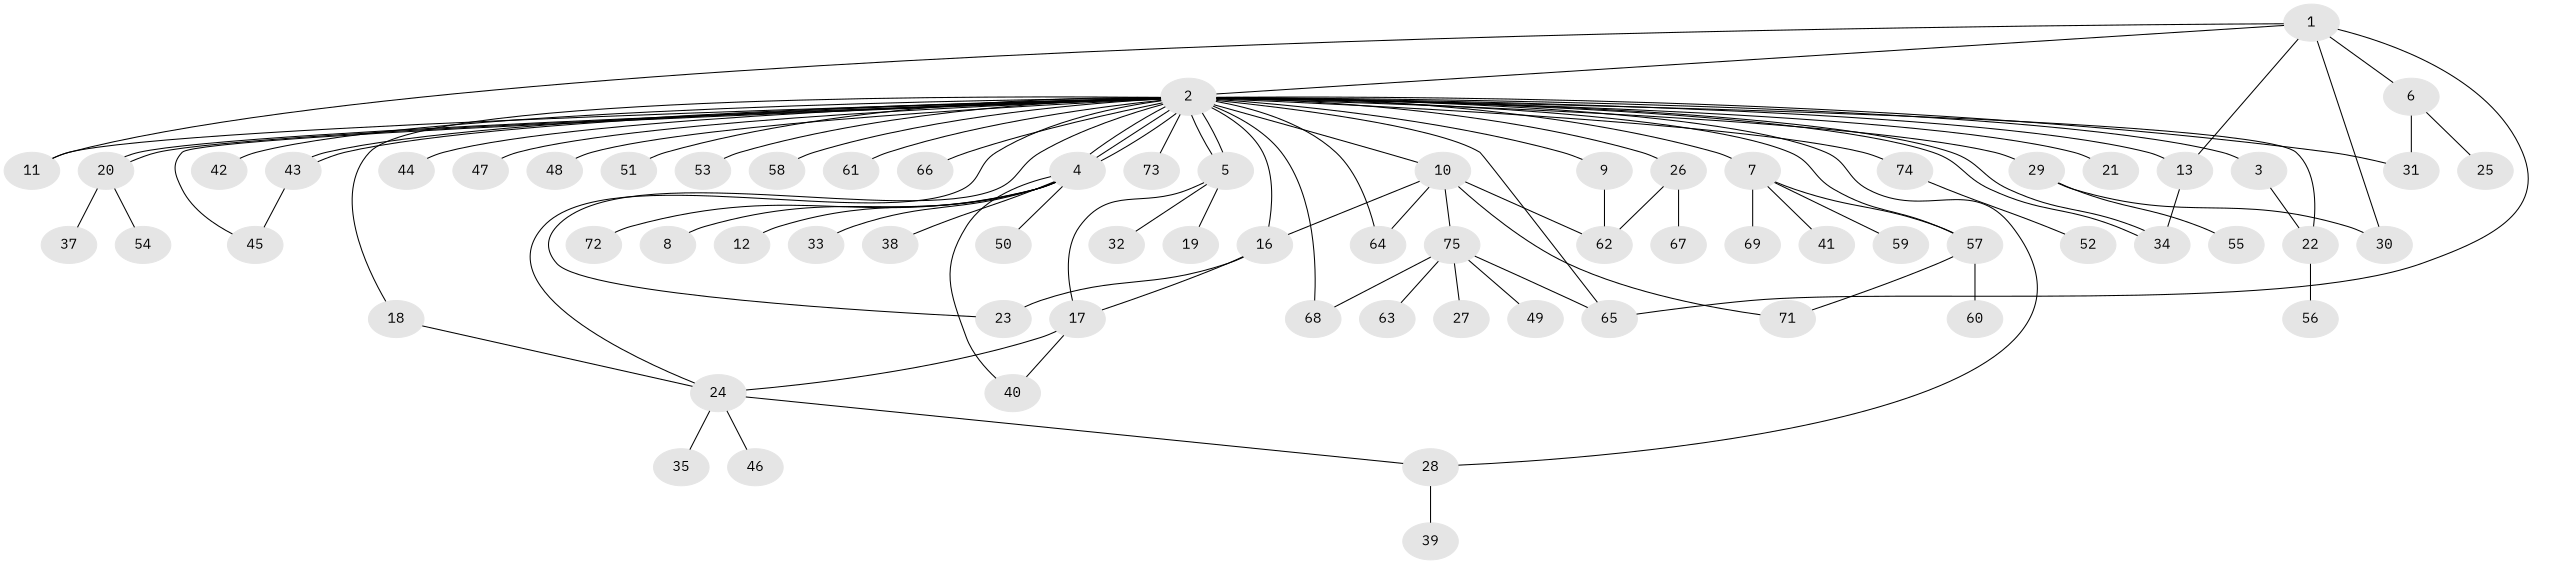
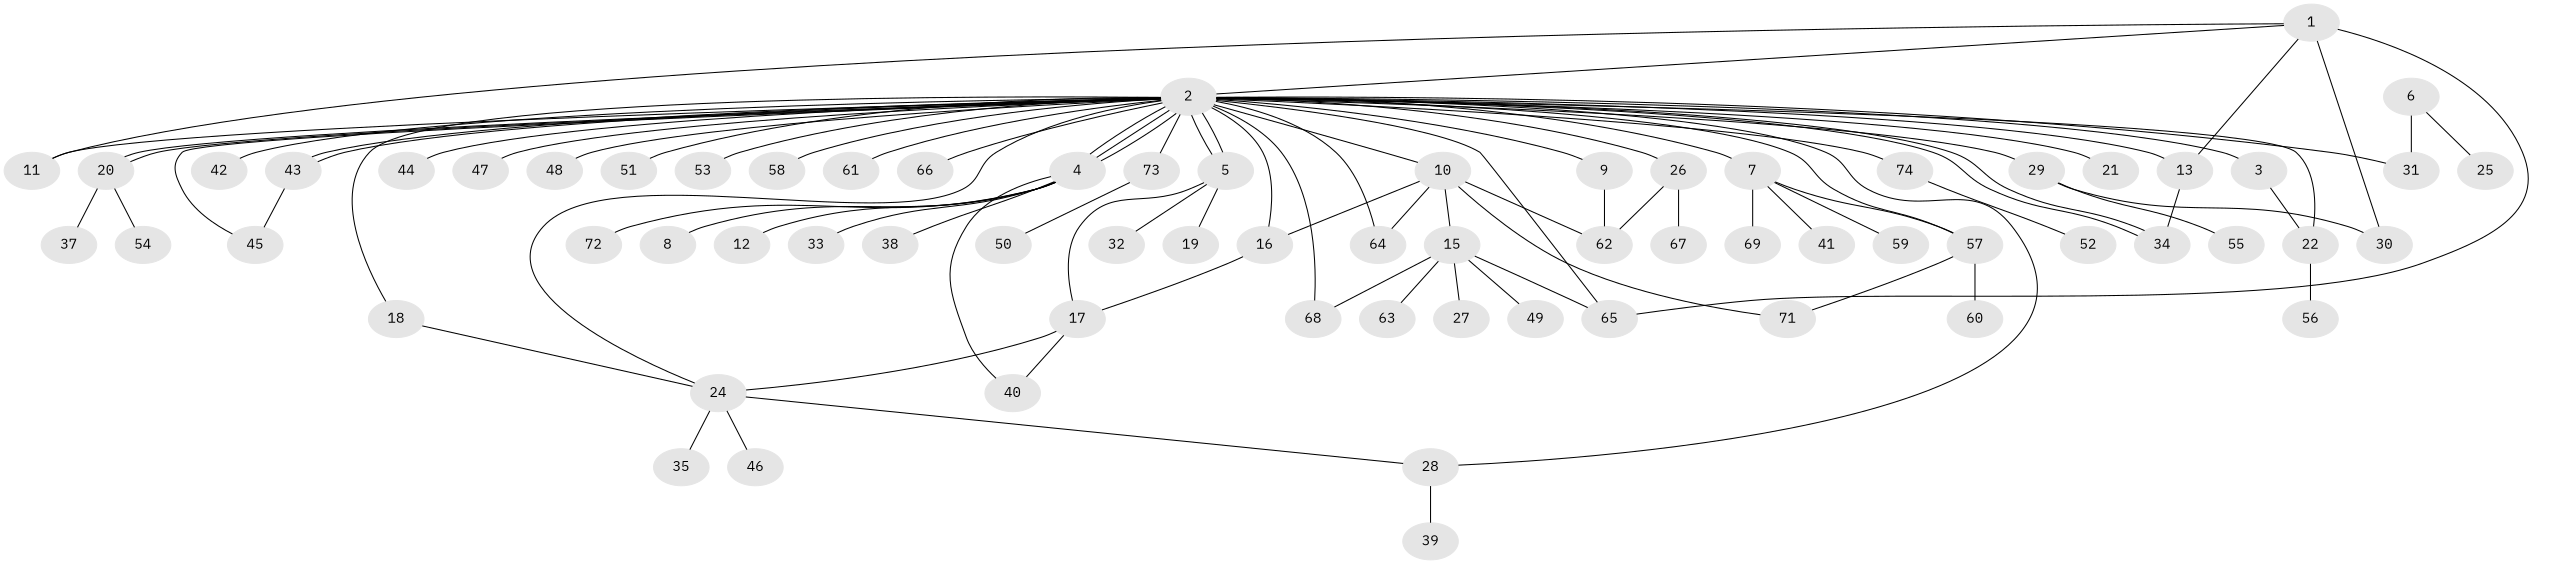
(2361, 60) -> none
(1041, 208) -> (1078, 208)
(1452, 245) -> (1452, 245)
(1003, 319) -> none
